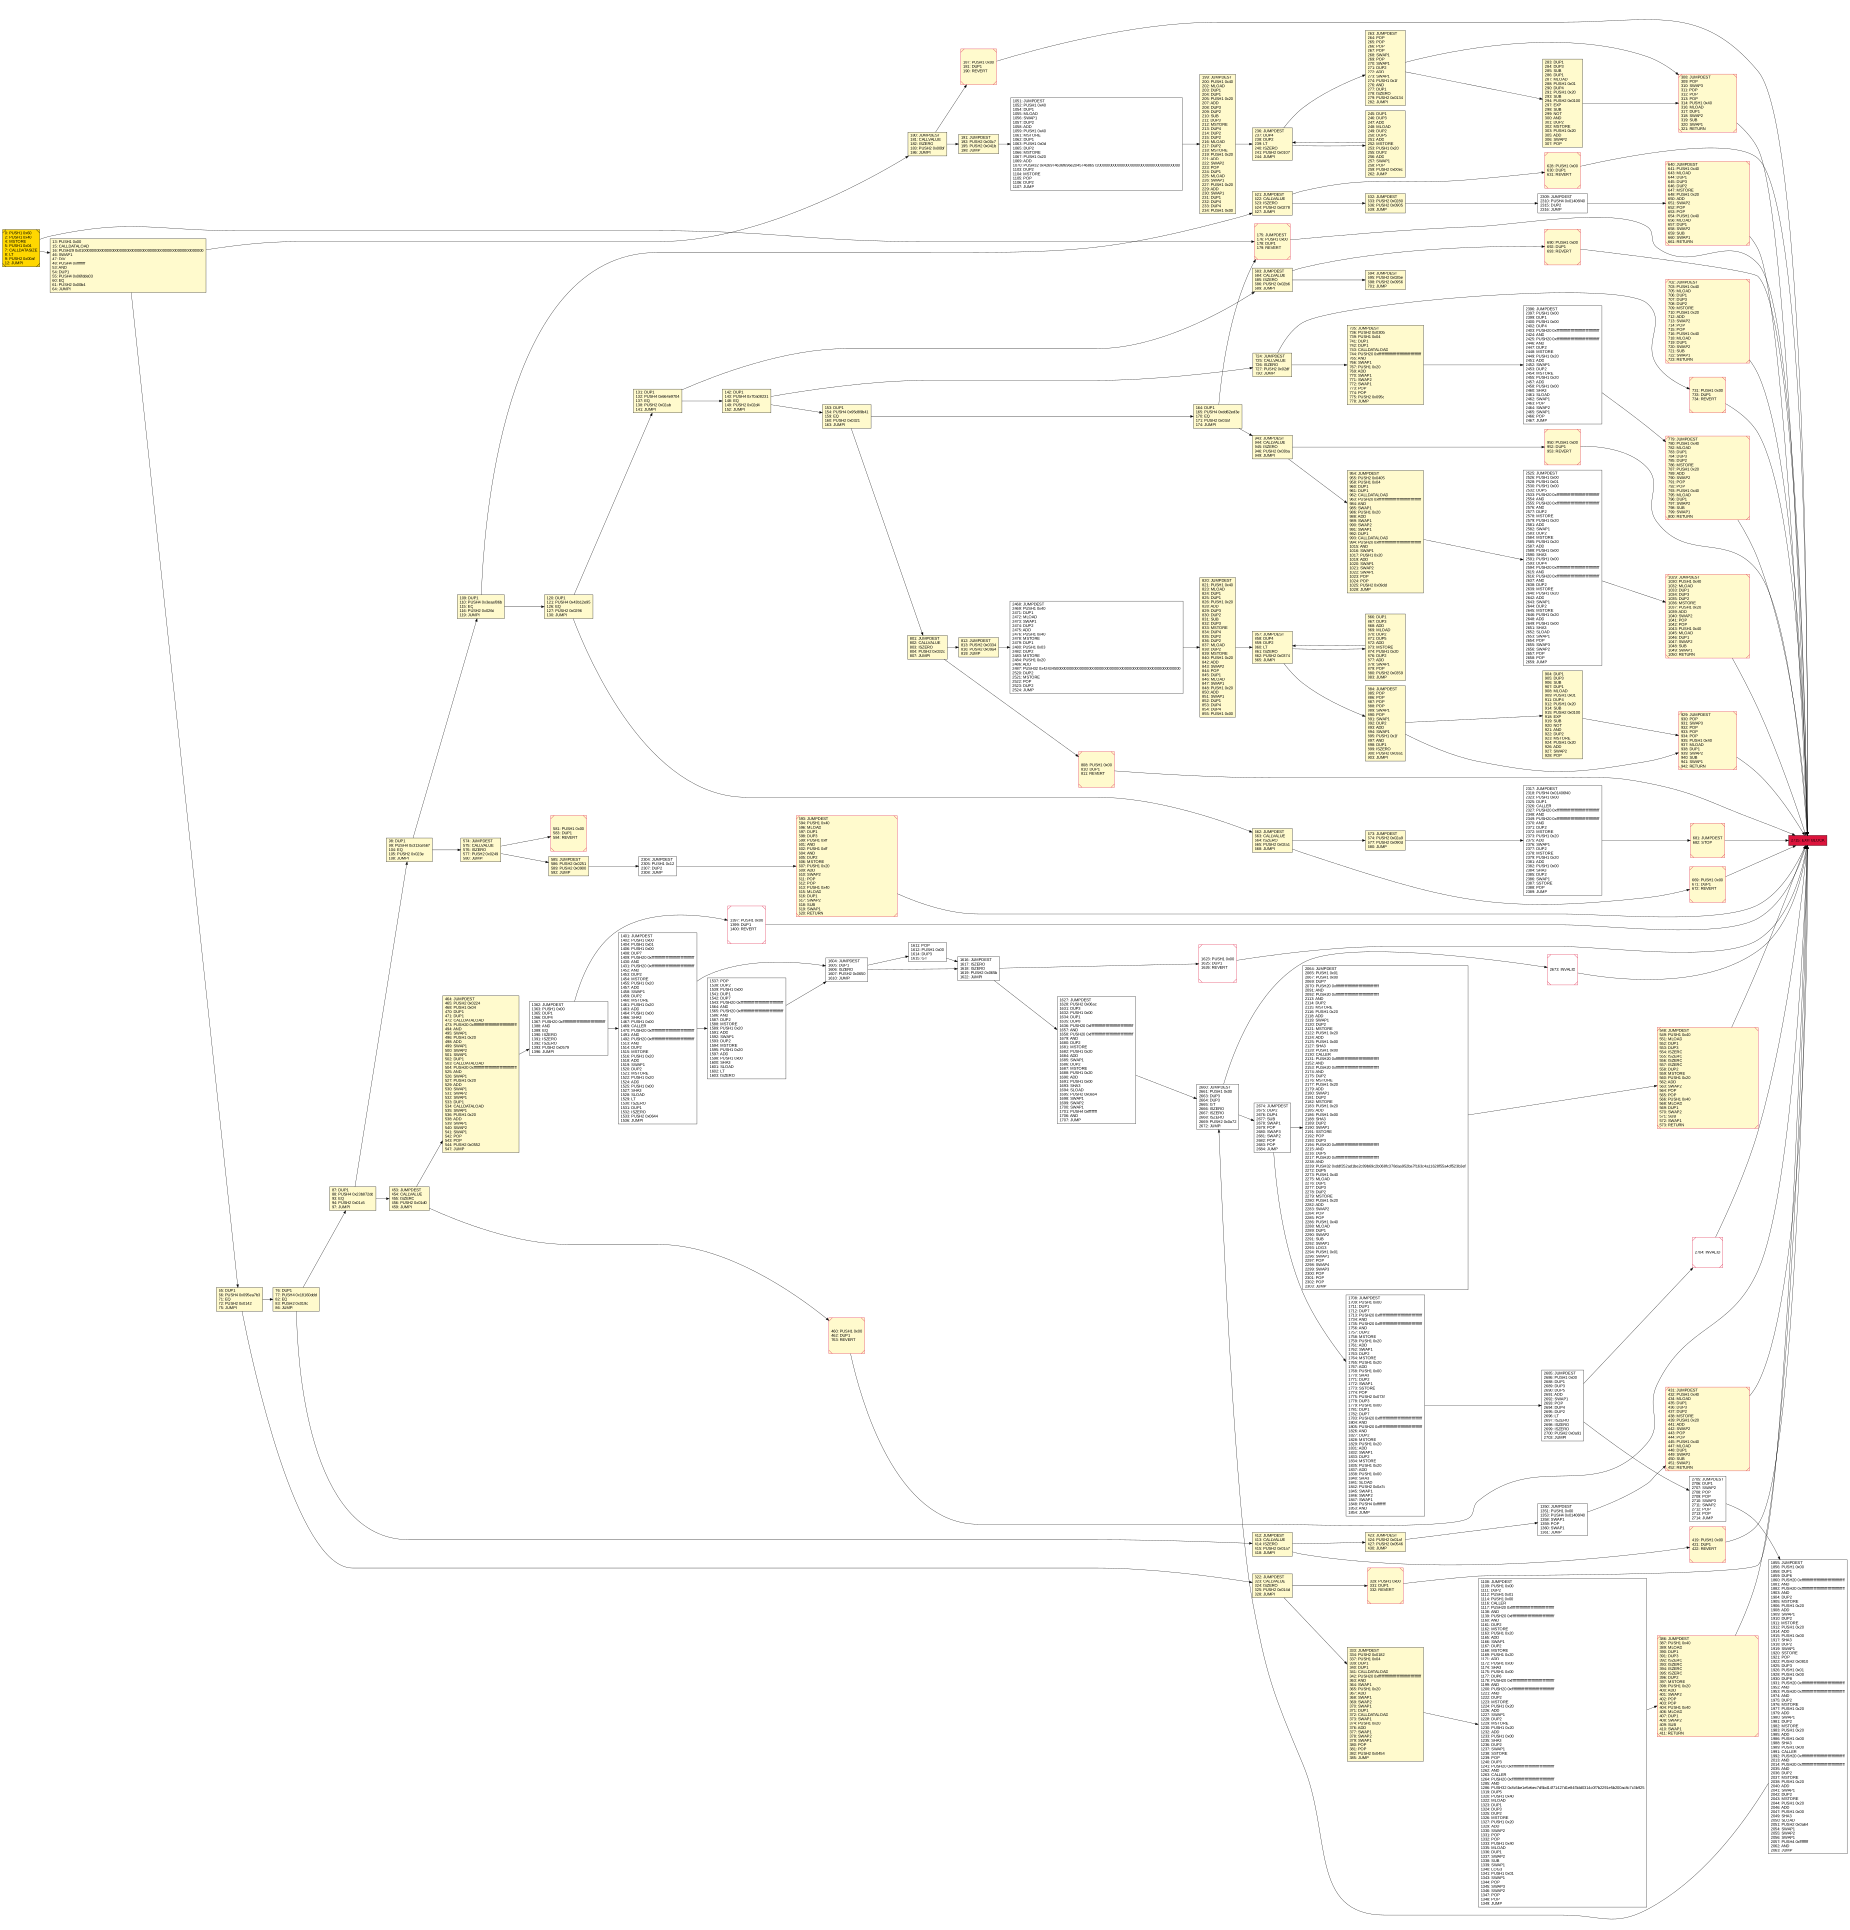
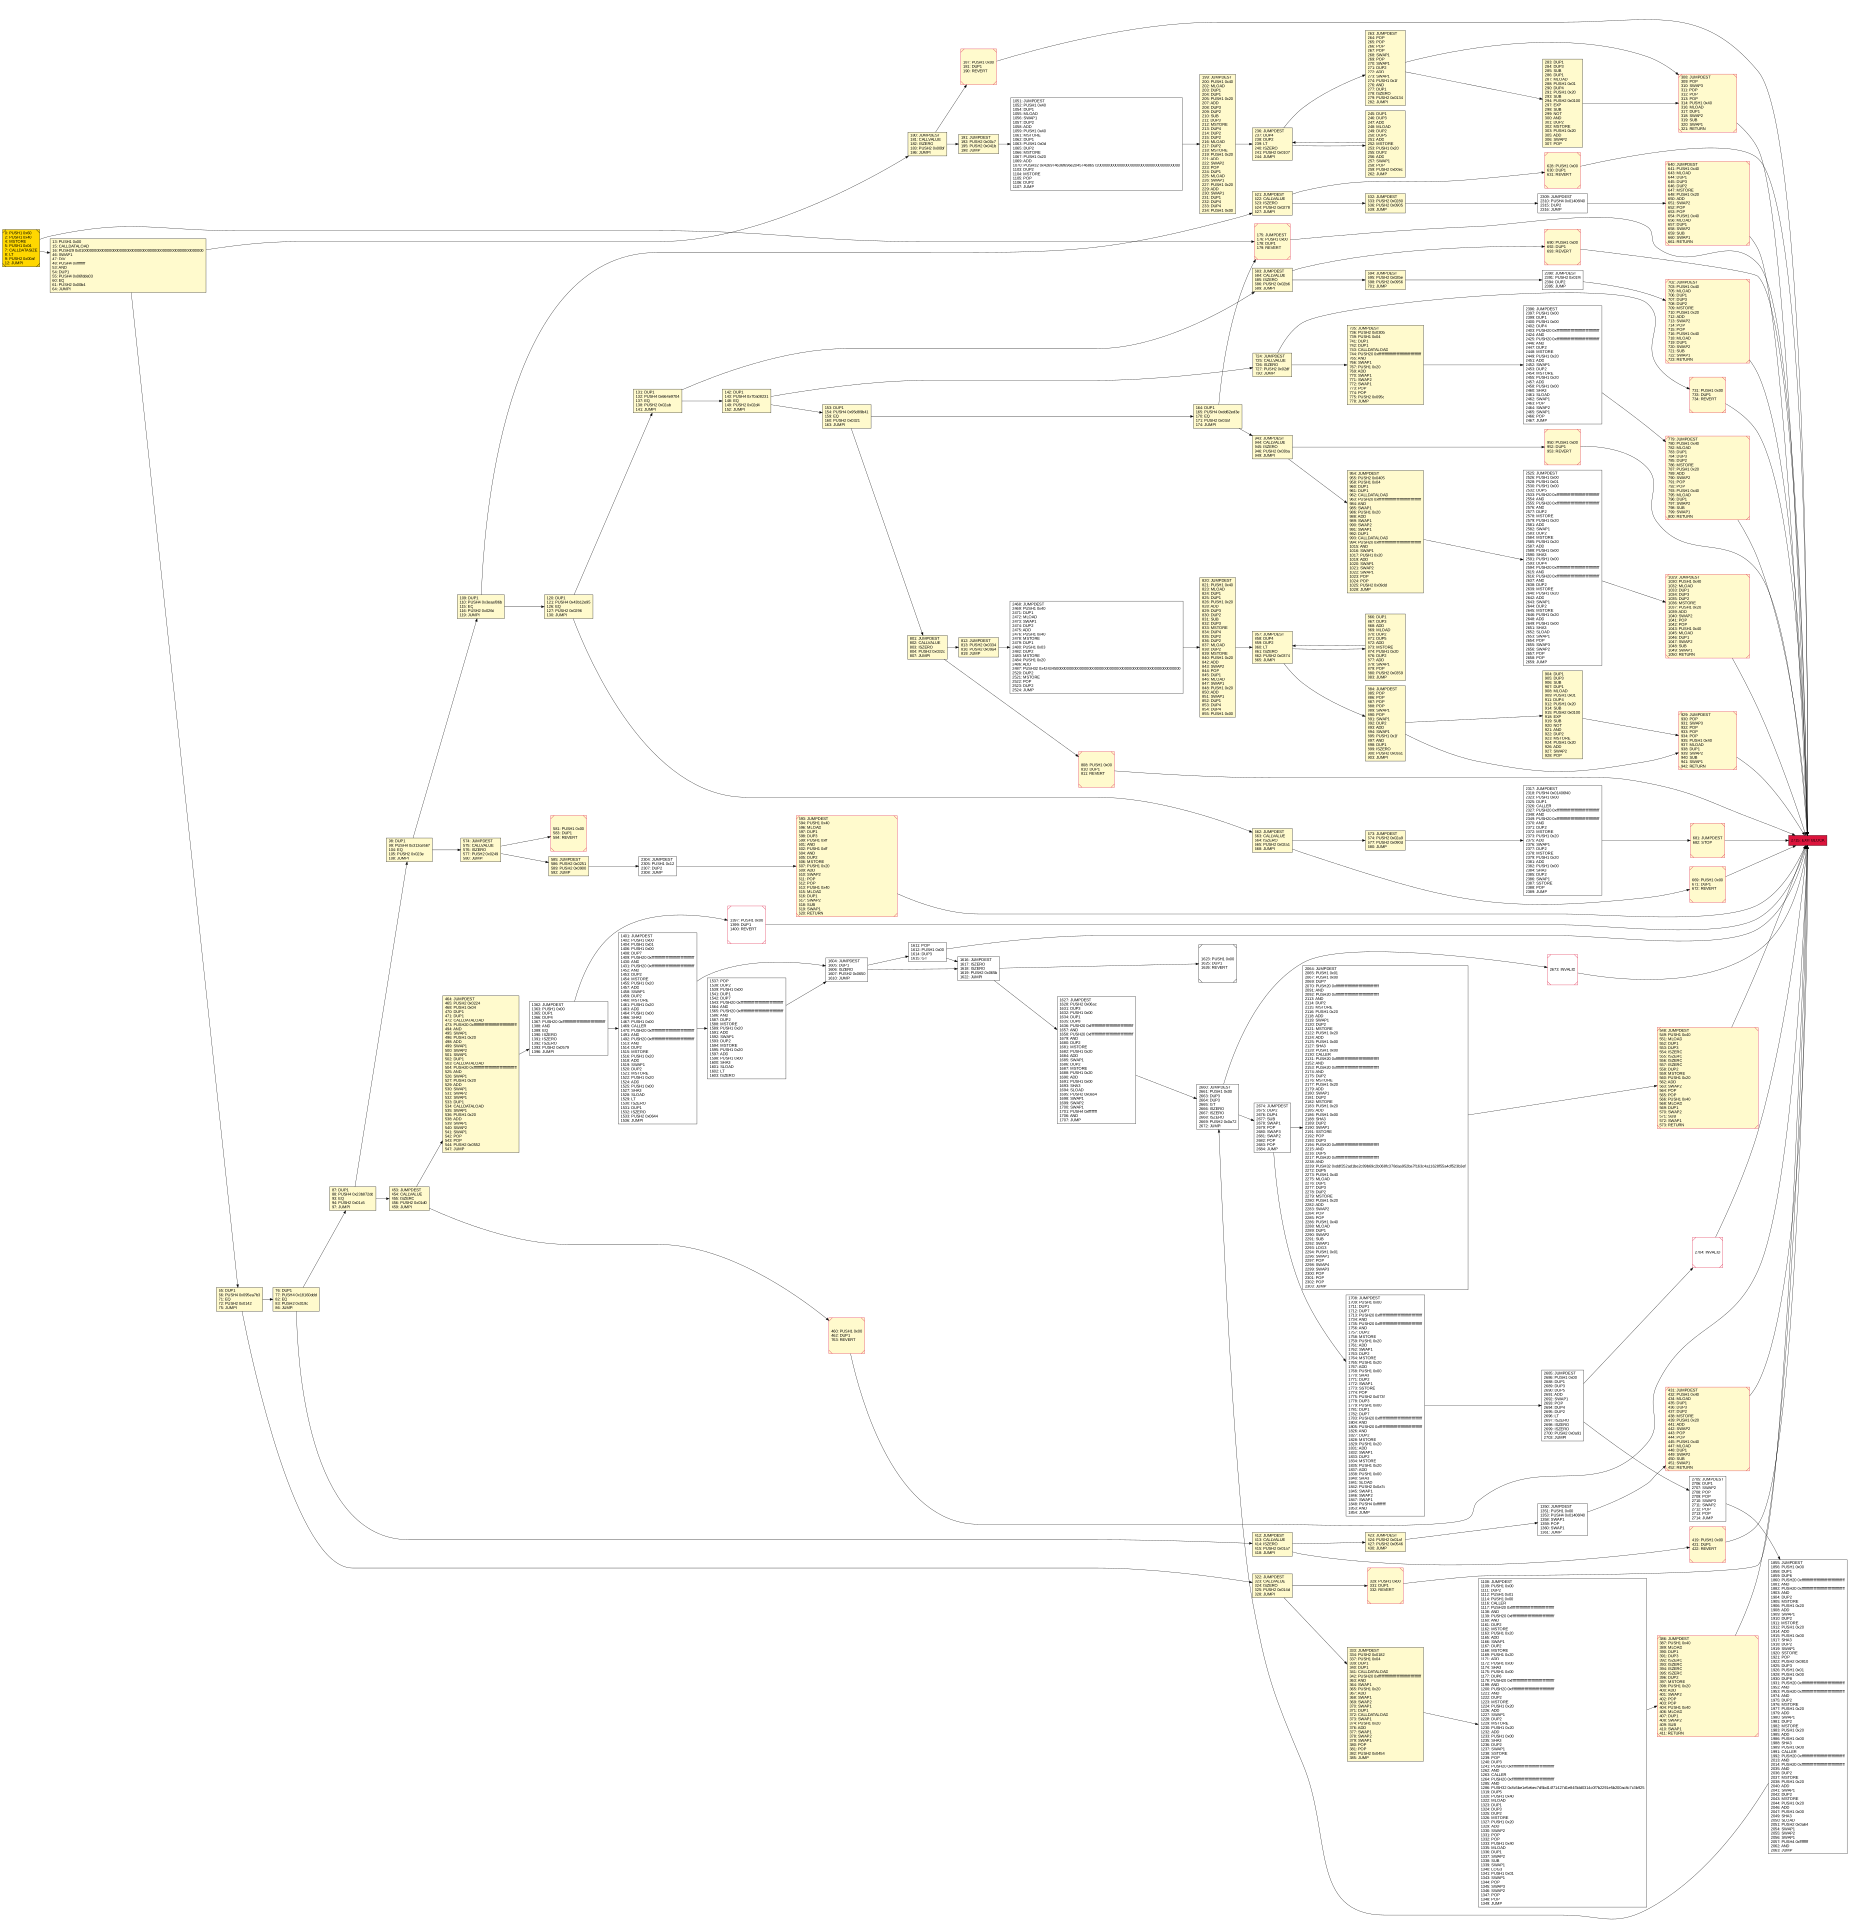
none -> (1563, 280)
(1551, 947) -> (1401, 936)
(1218, 963) -> (1218, 963)
